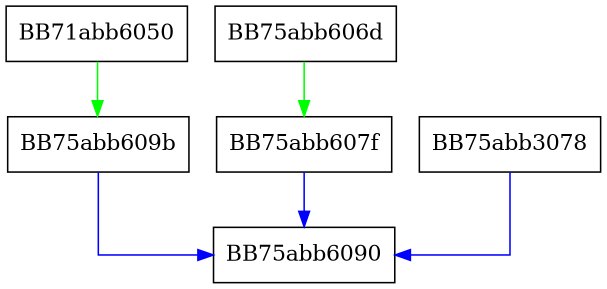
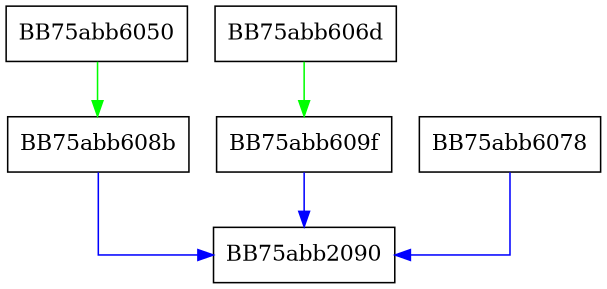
(97, 34) -> (97, 34)
(98, 144) -> (98, 144)
(304, 144) -> (304, 144)
(510, 144) -> (510, 144)
(304, 255) -> (304, 255)
